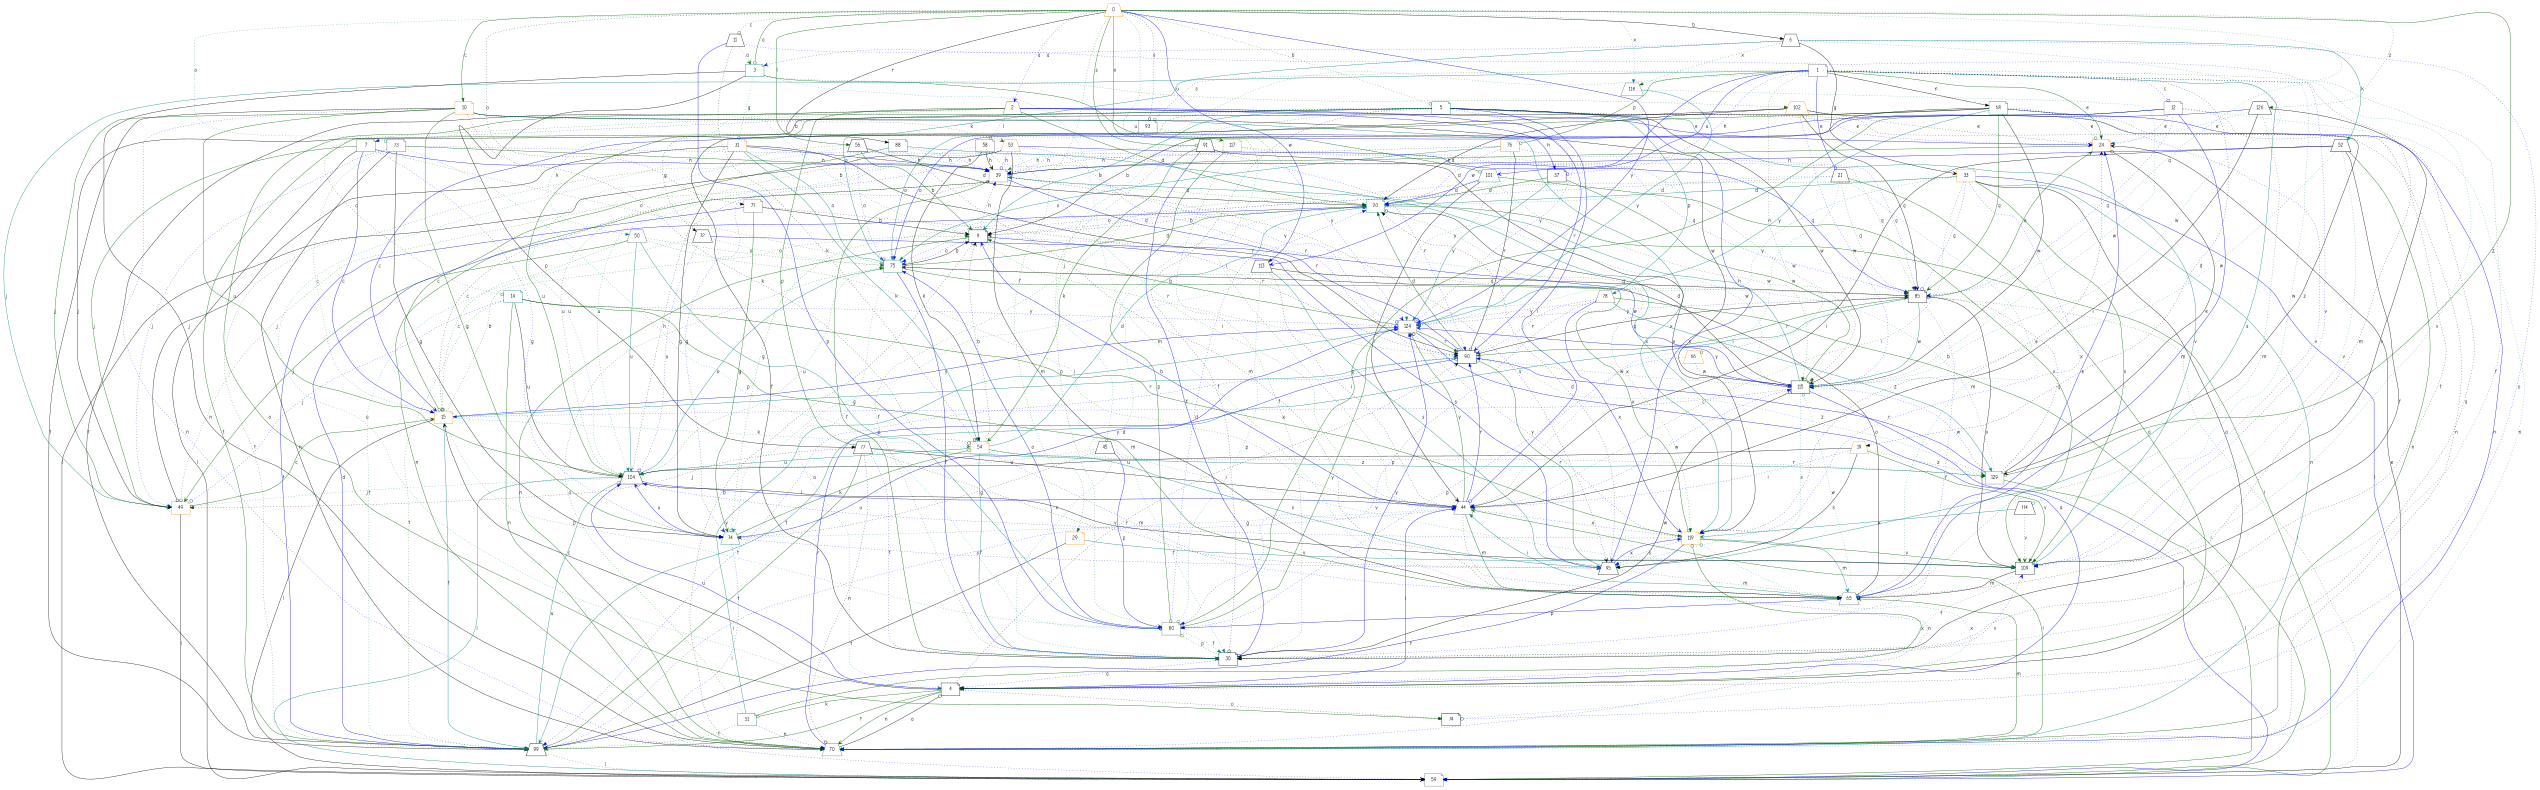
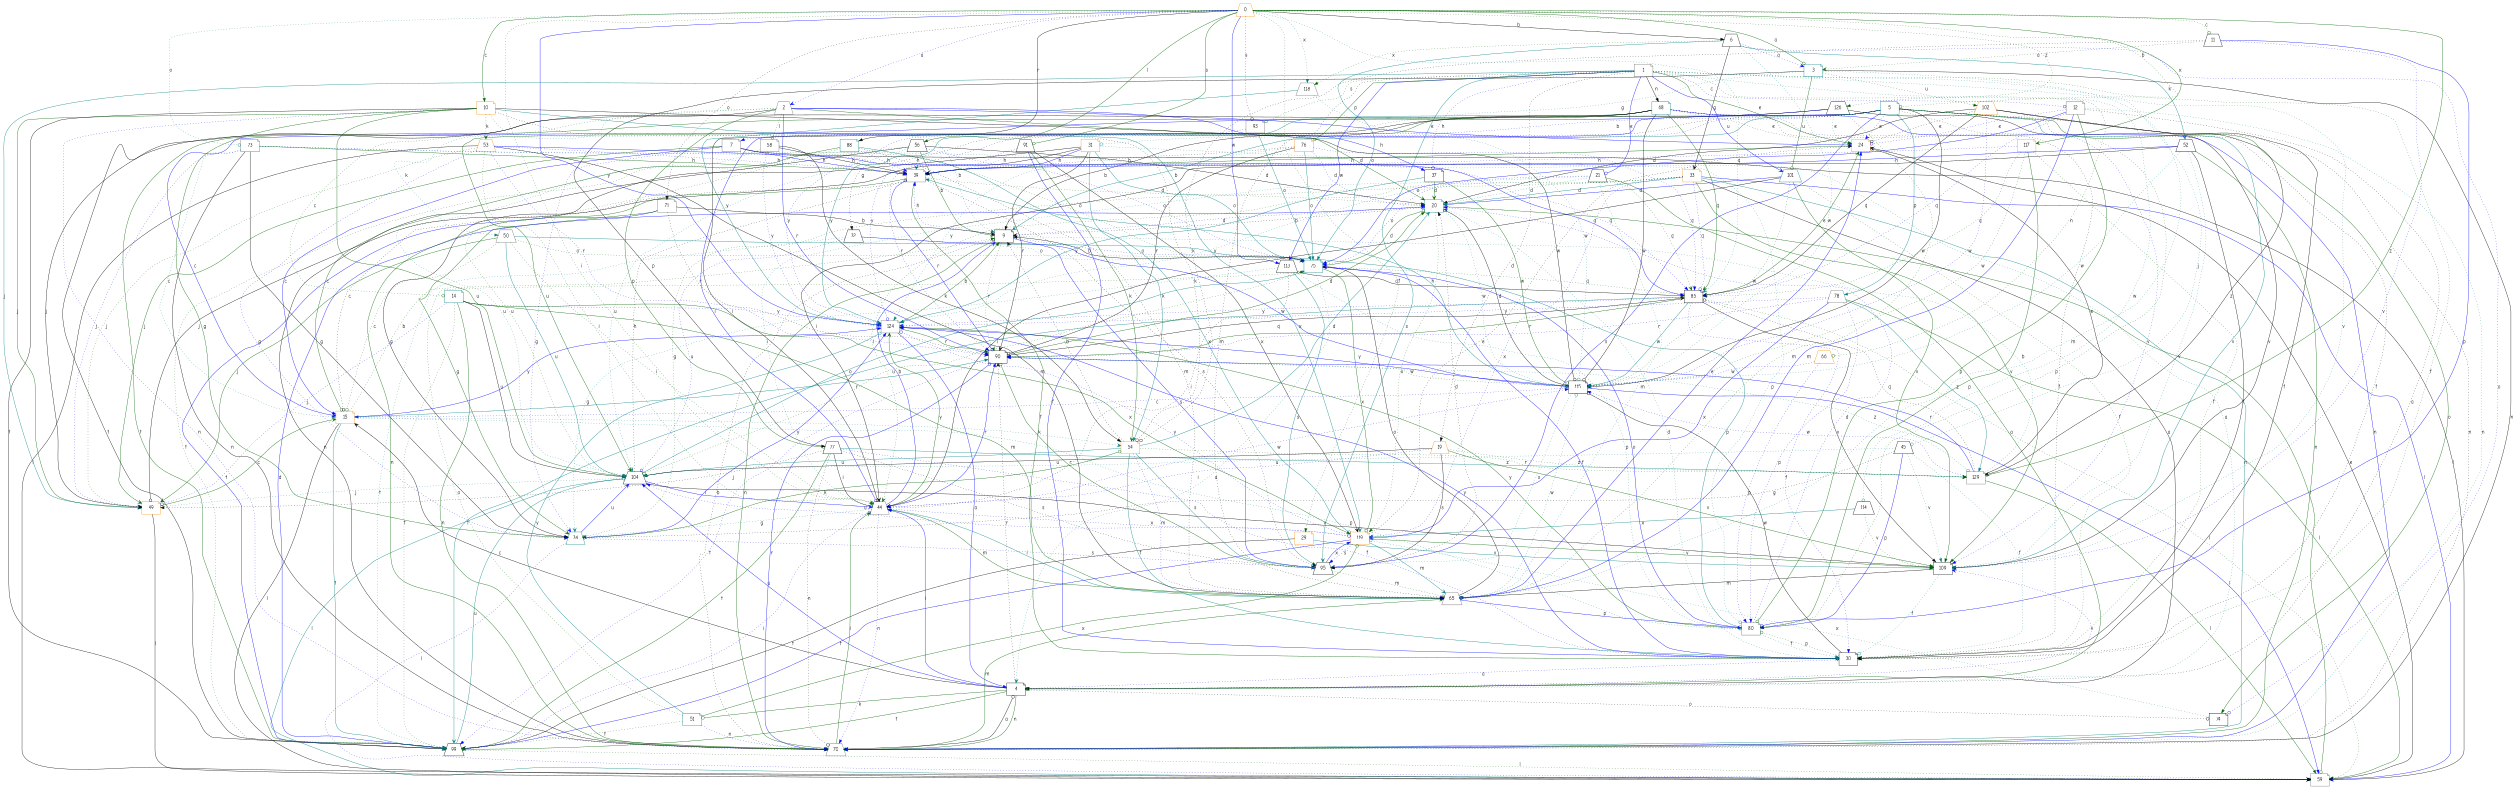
none -> (283, 388)
